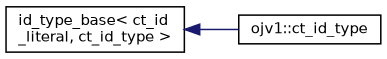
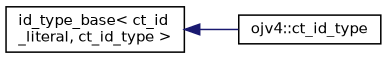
(310, 29) -> (310, 29)
